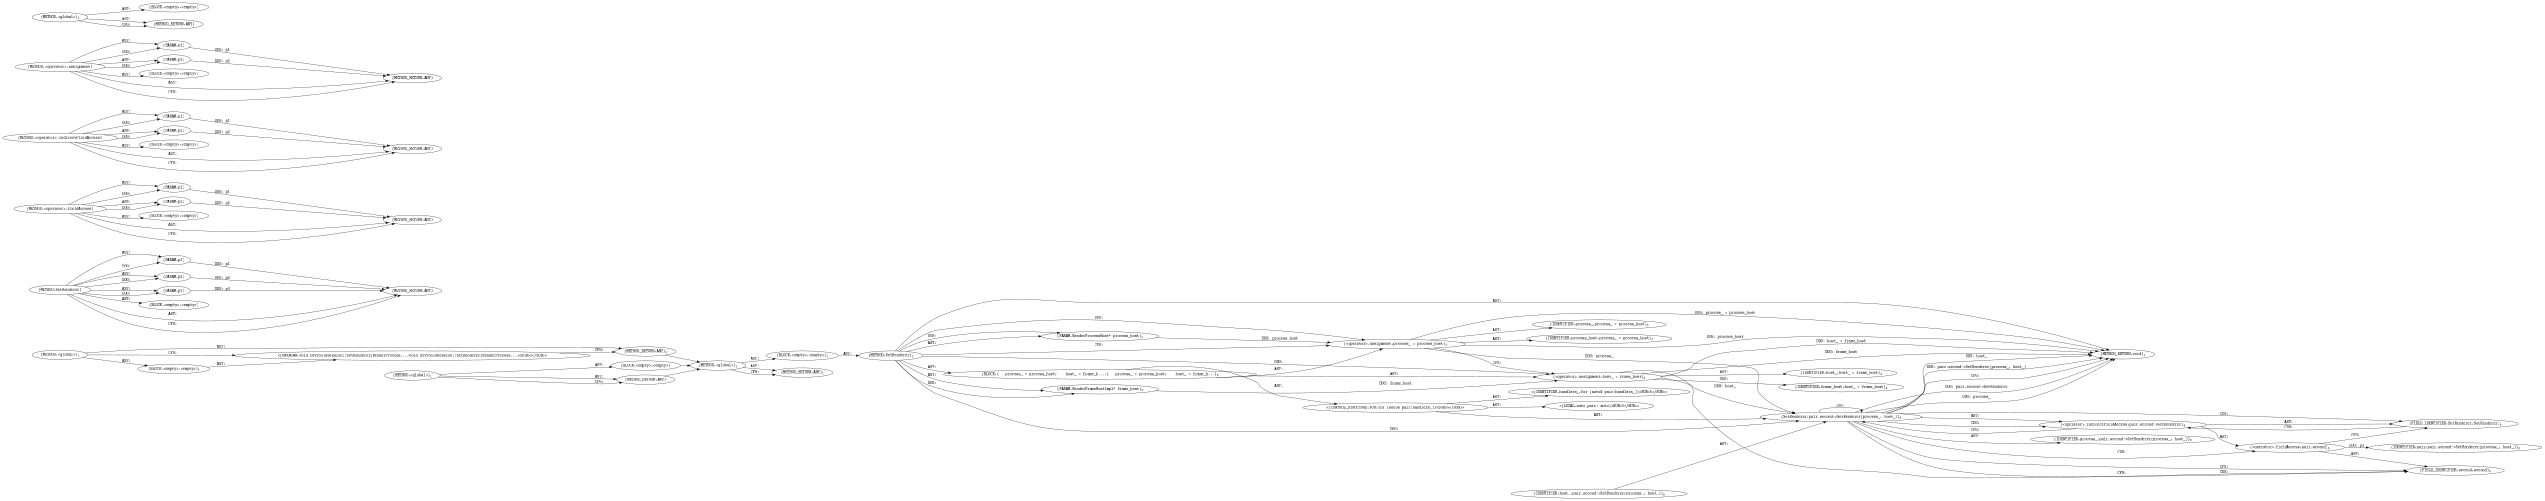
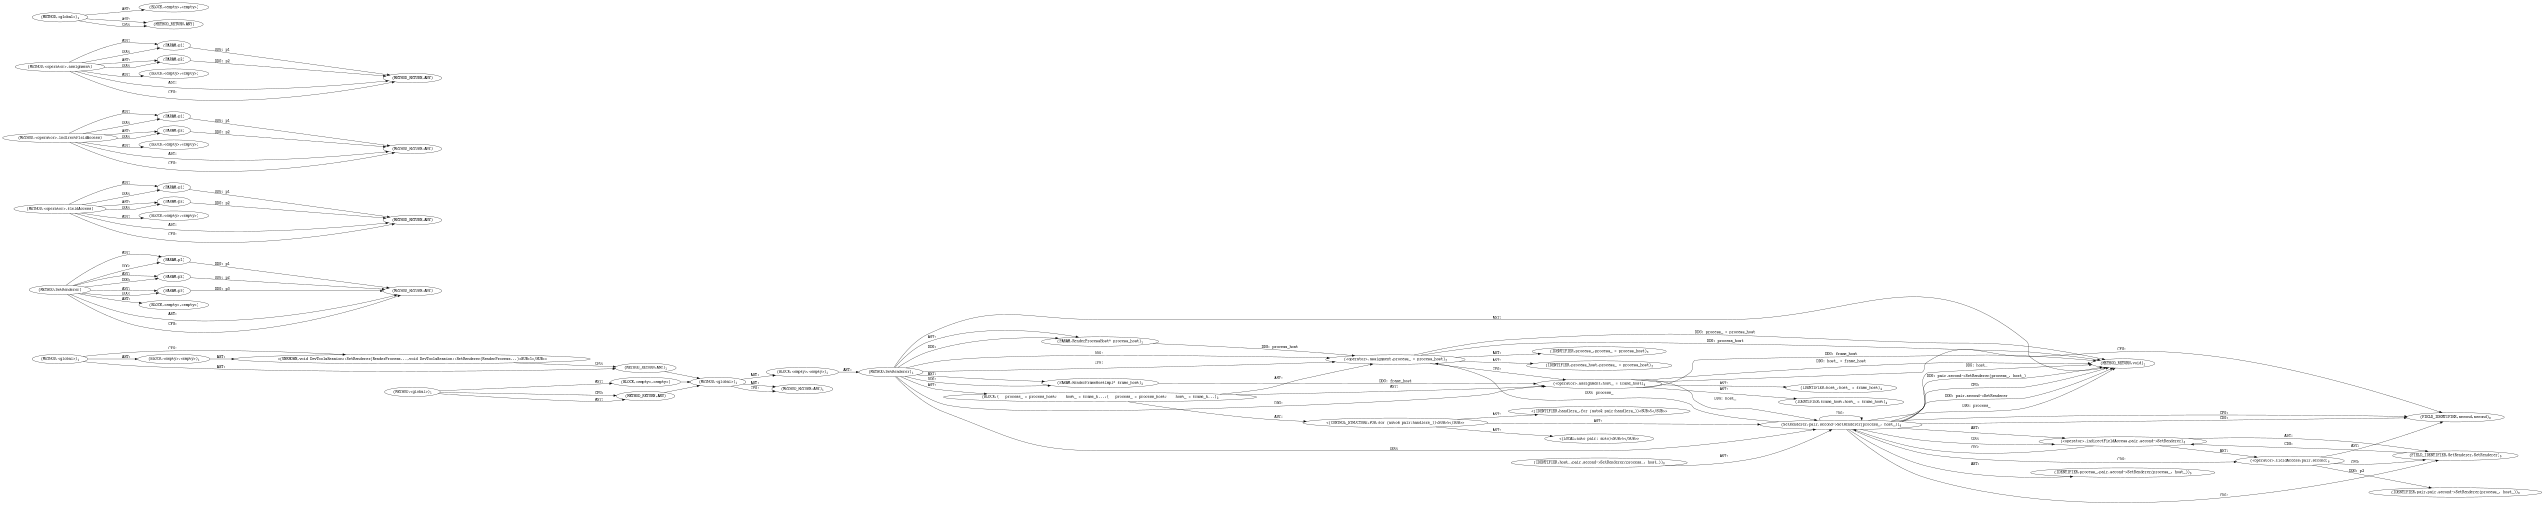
(1622, 361) -> (1606, 399)
(1725, 379) -> (1725, 389)
